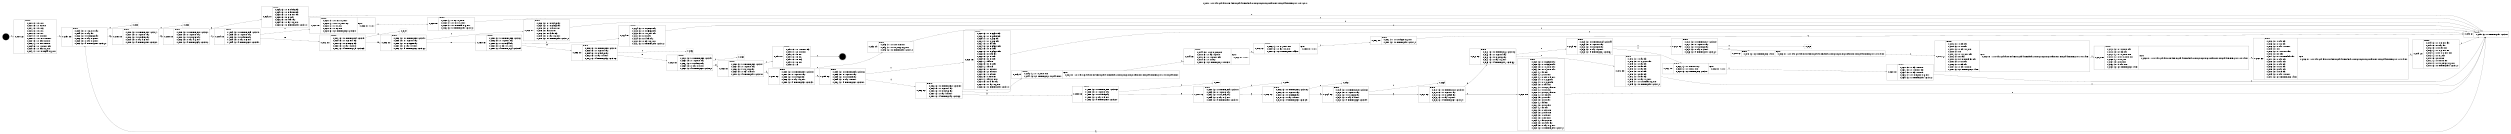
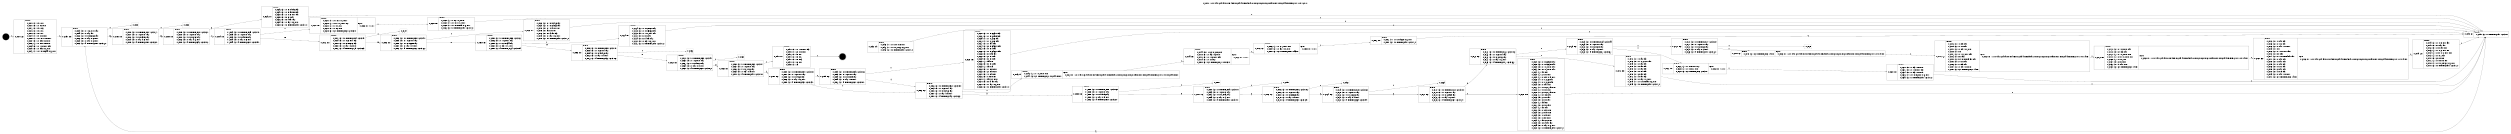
(849, 64) -> (863, 92)
